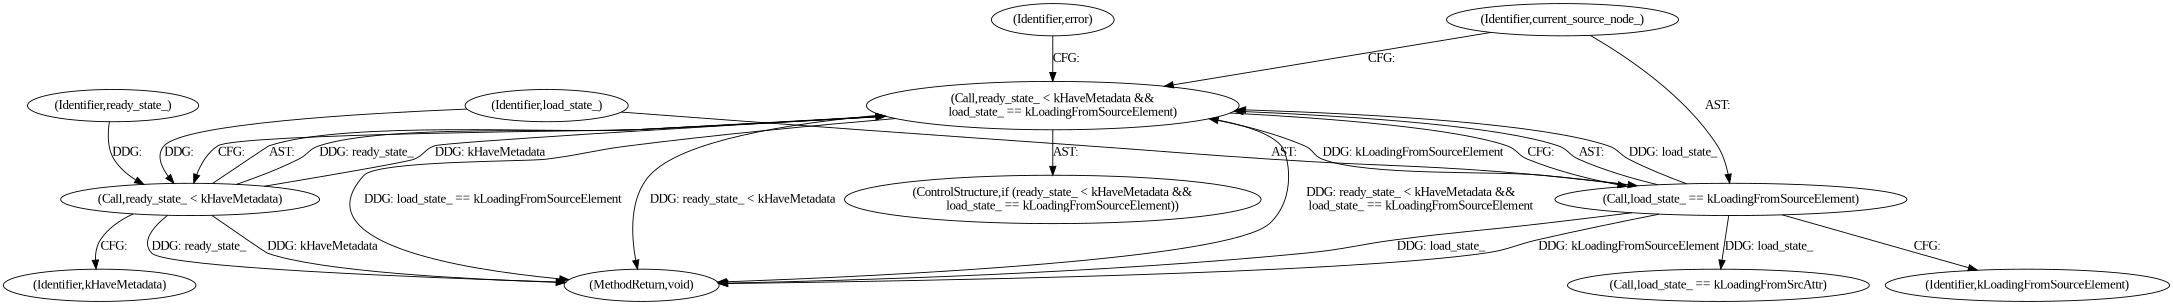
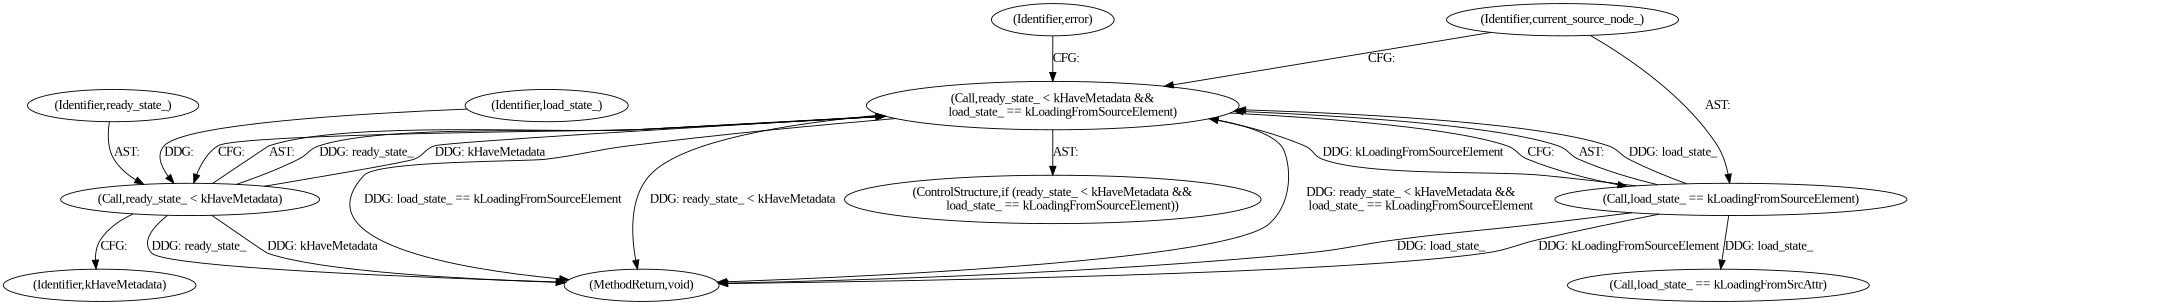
(1125, 149) -> none
(129, 153) -> (129, 153)
(2027, 285) -> none
